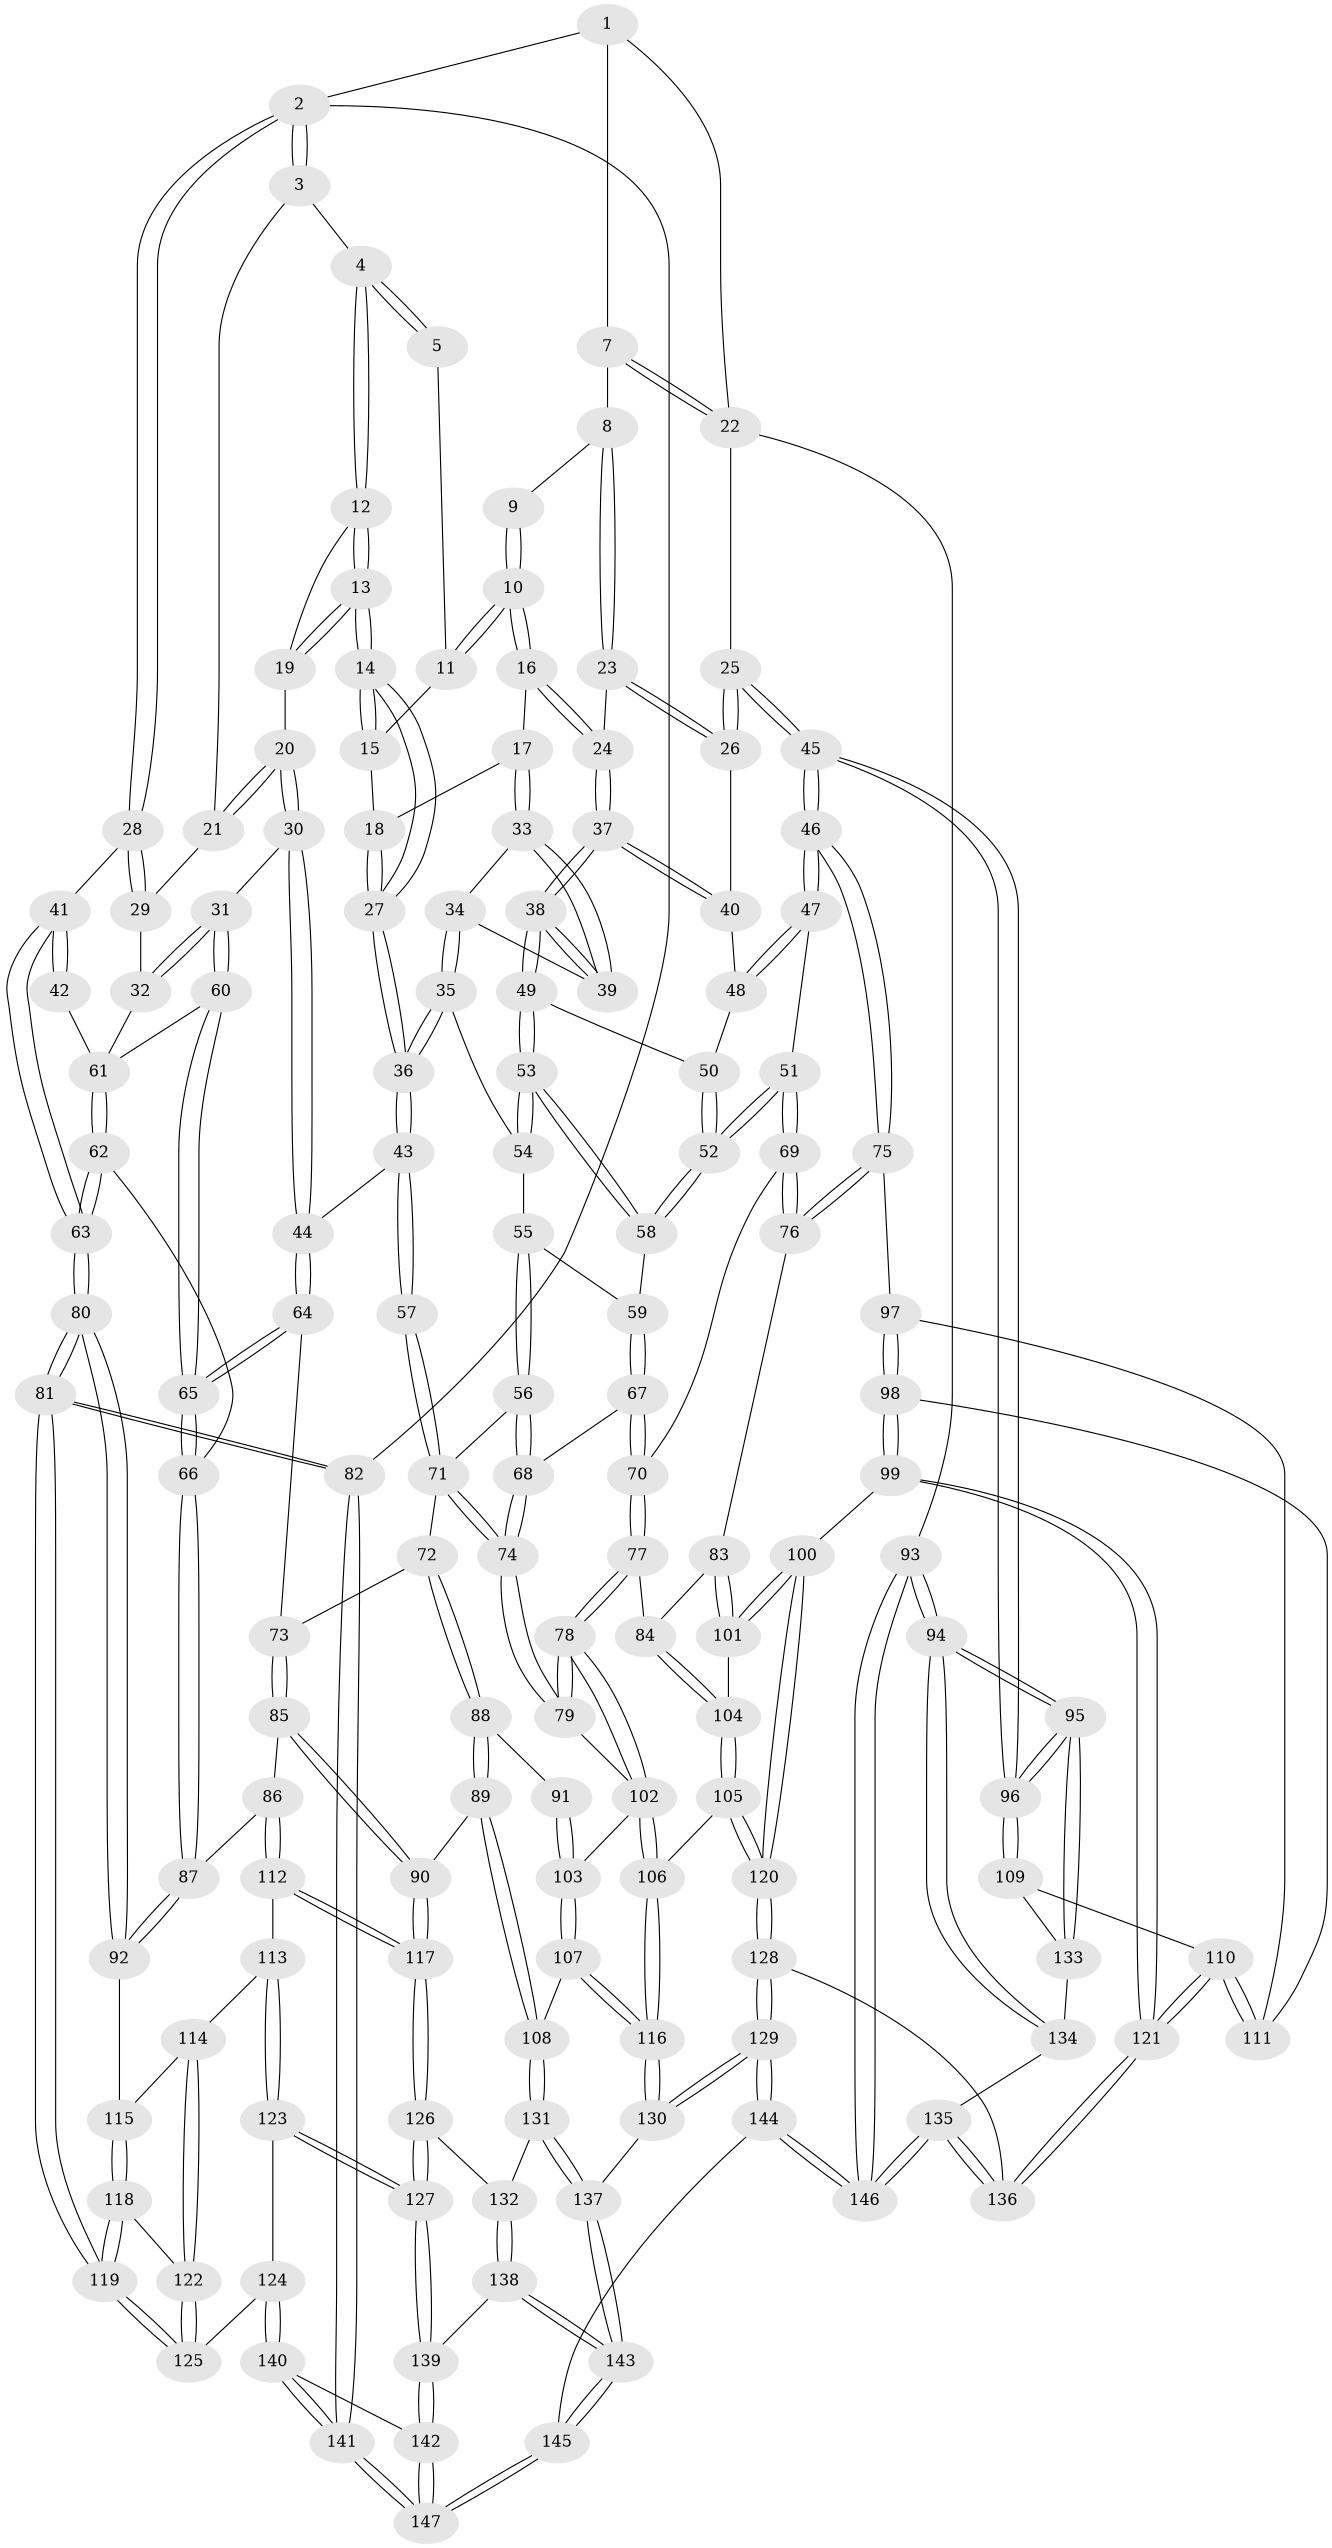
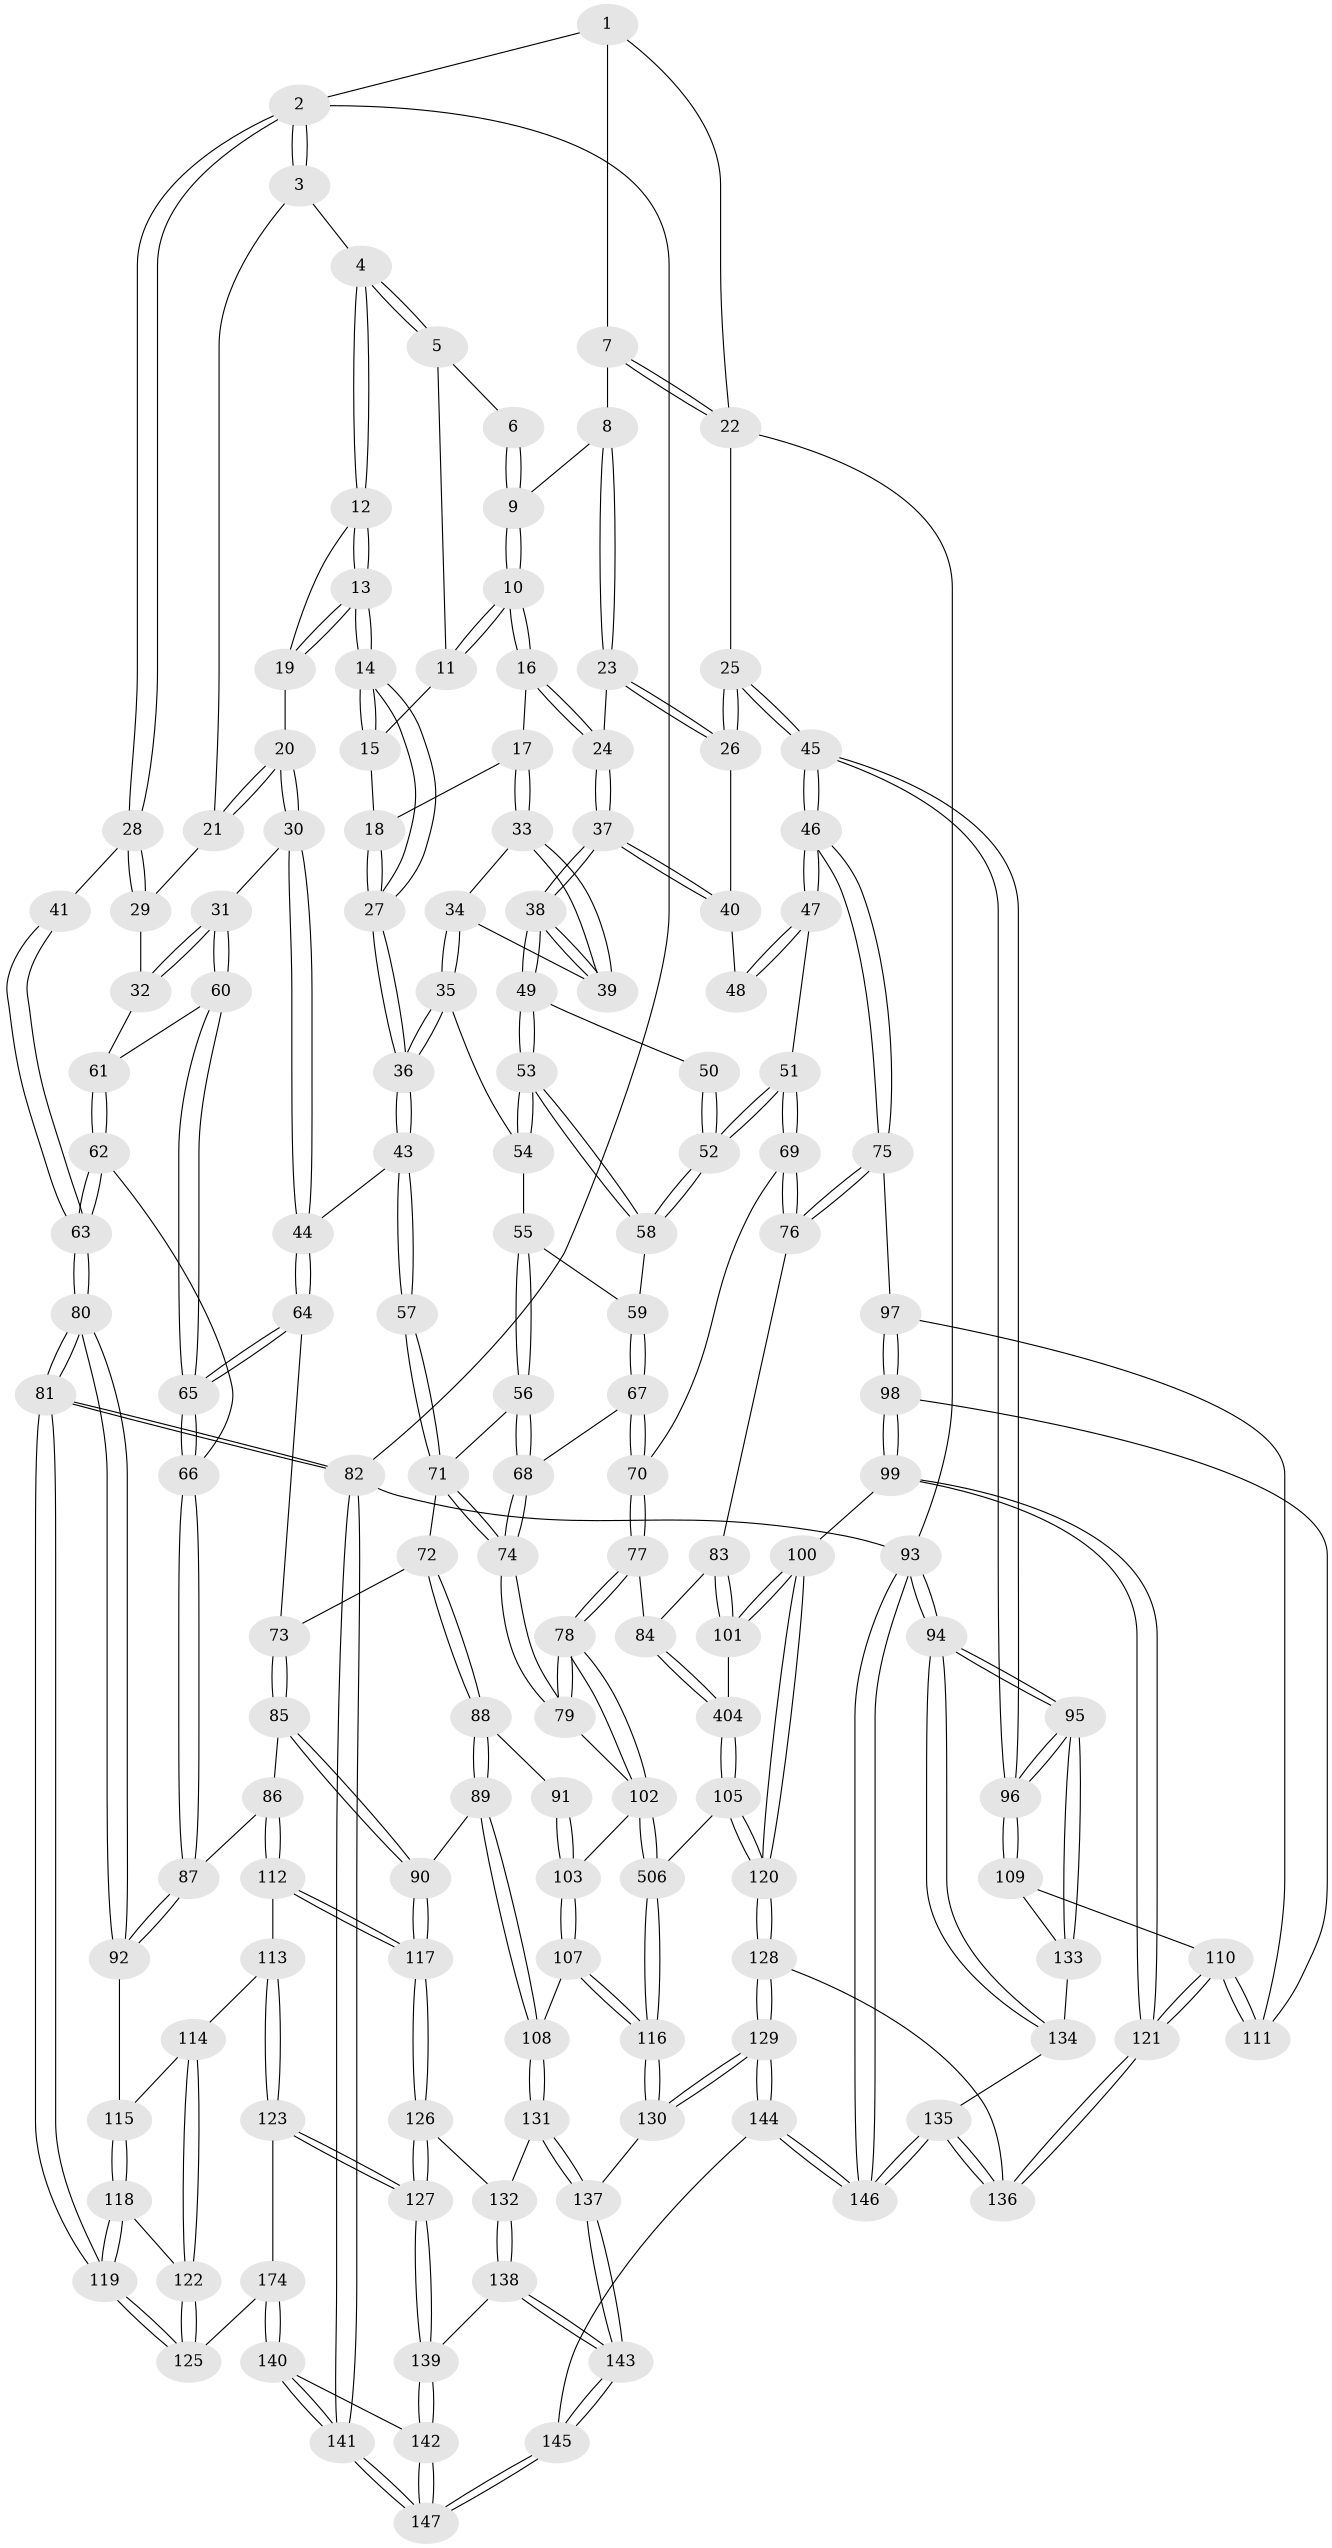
none -> (514, 428)
(60, 992) -> none
(723, 1032) -> none
none -> (618, 1520)
(728, 1717) -> (728, 1717)
(652, 1878) -> (652, 1878)
(273, 2281) -> (273, 2281)
